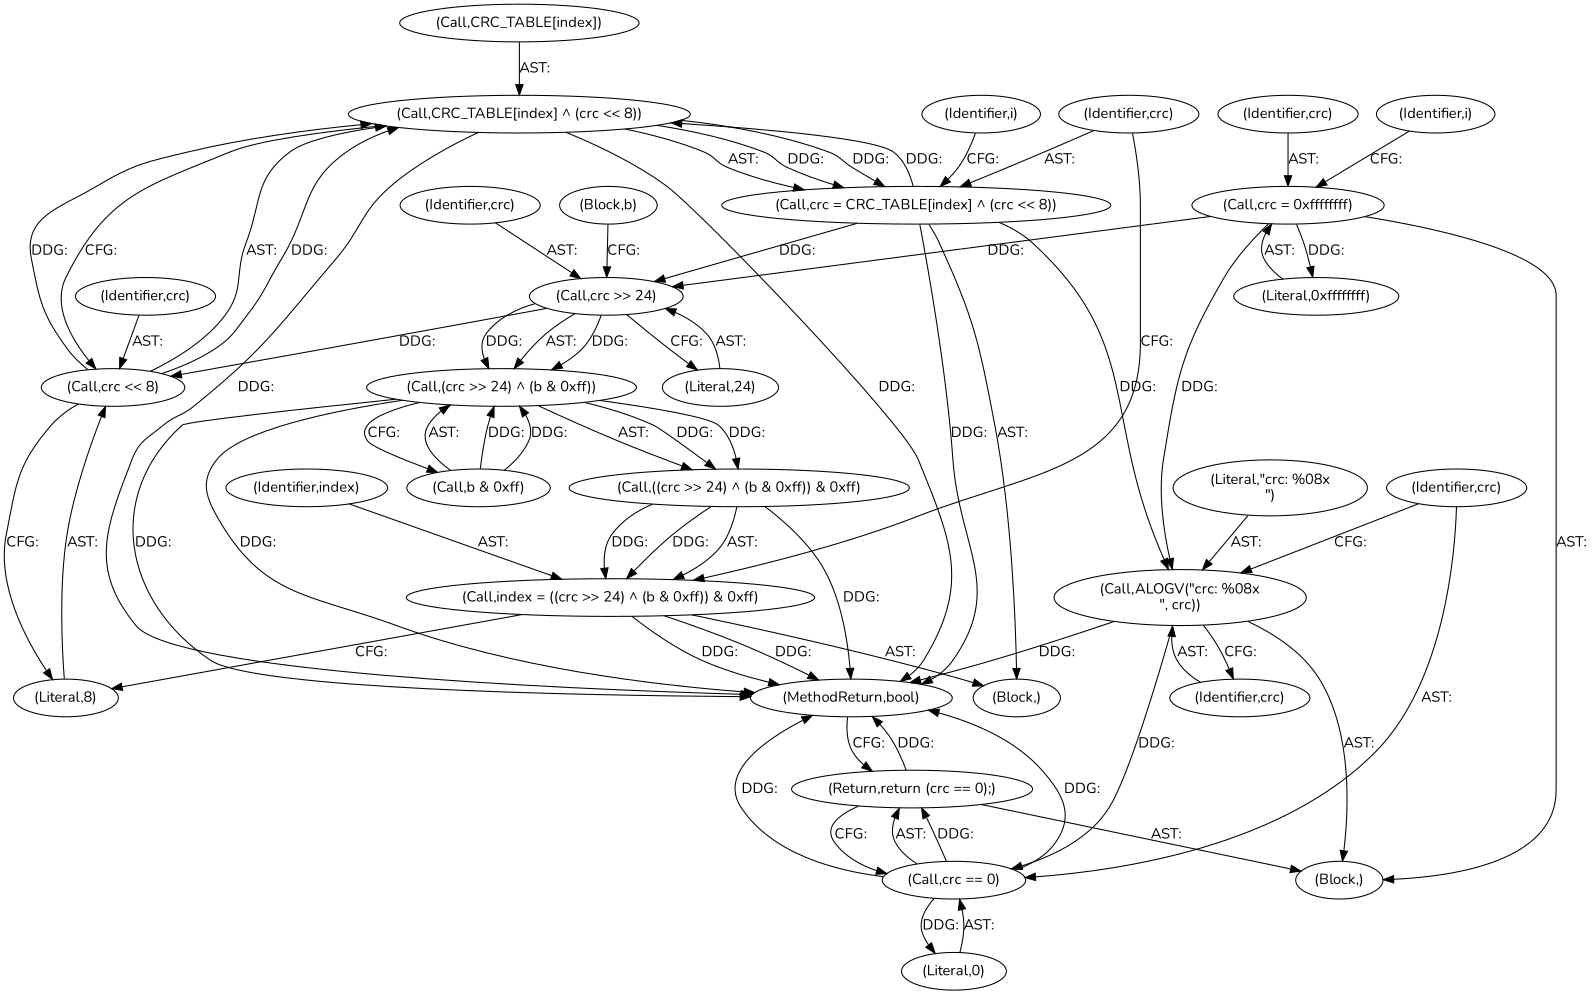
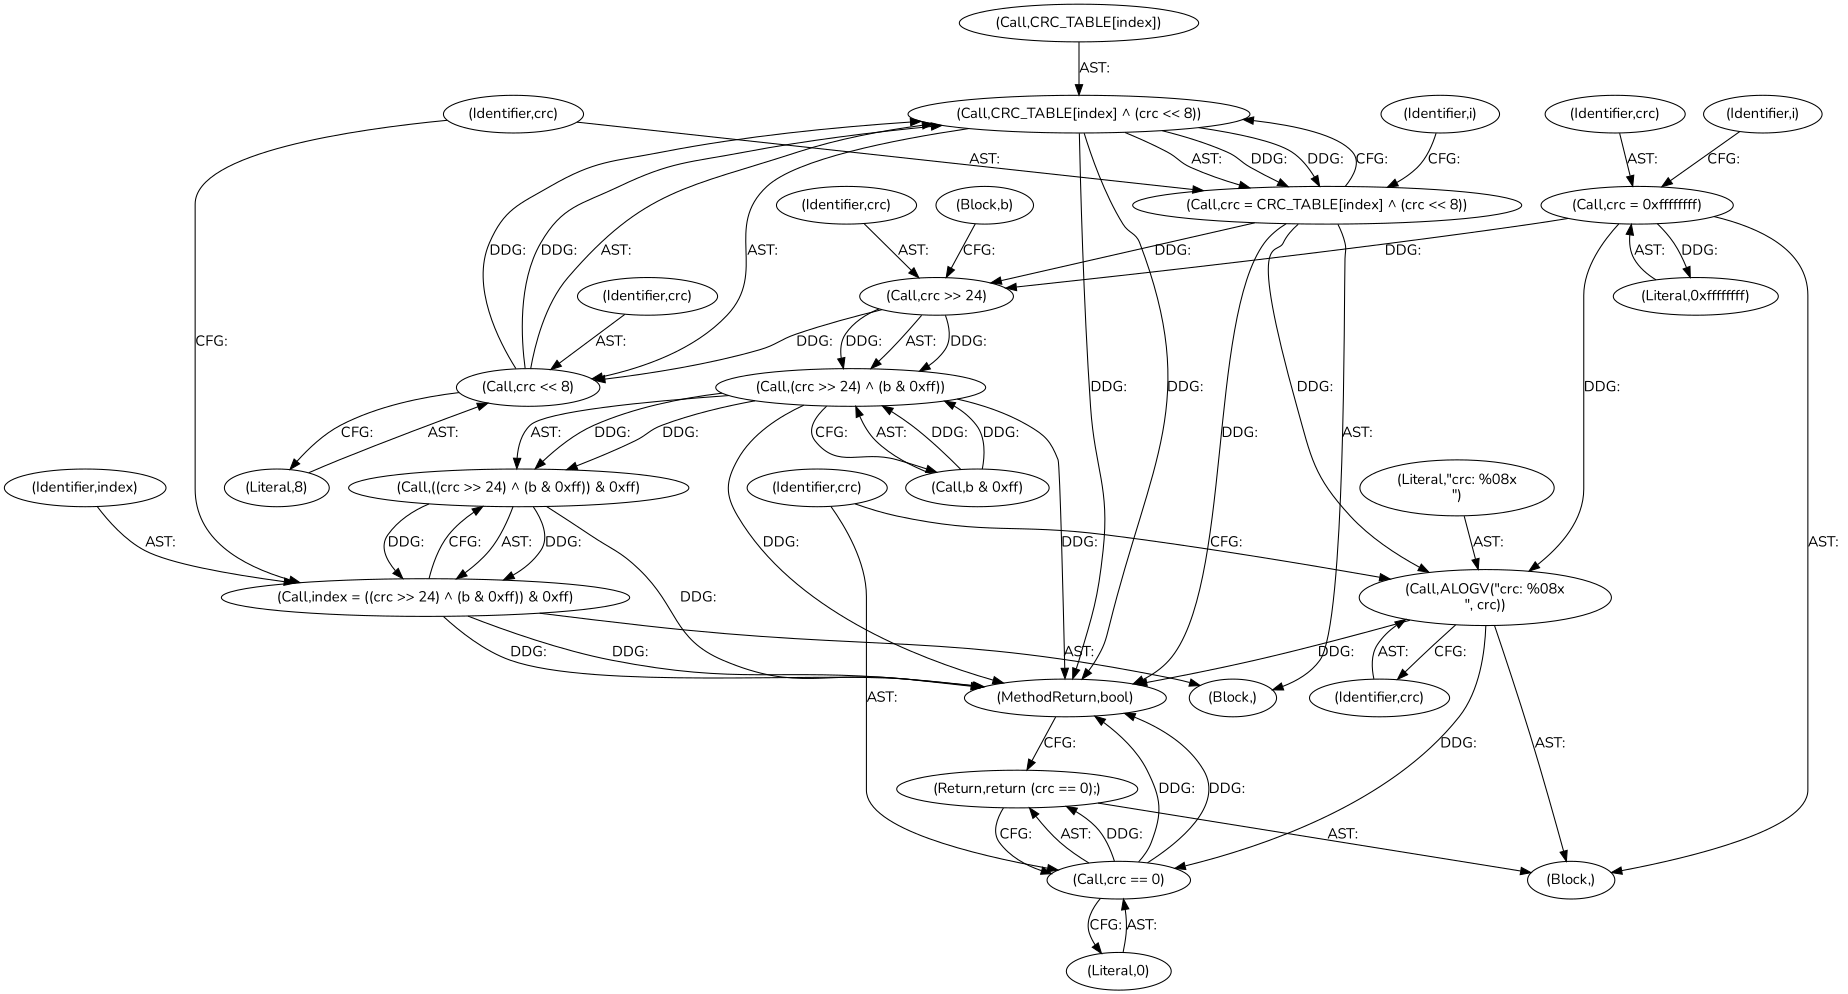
(926, 160) -> (1374, 160)
(103, 251) -> (765, 251)
(720, 387) -> none
(322, 651) -> (444, 541)
(895, 746) -> none
(943, 926) -> (1108, 926)
